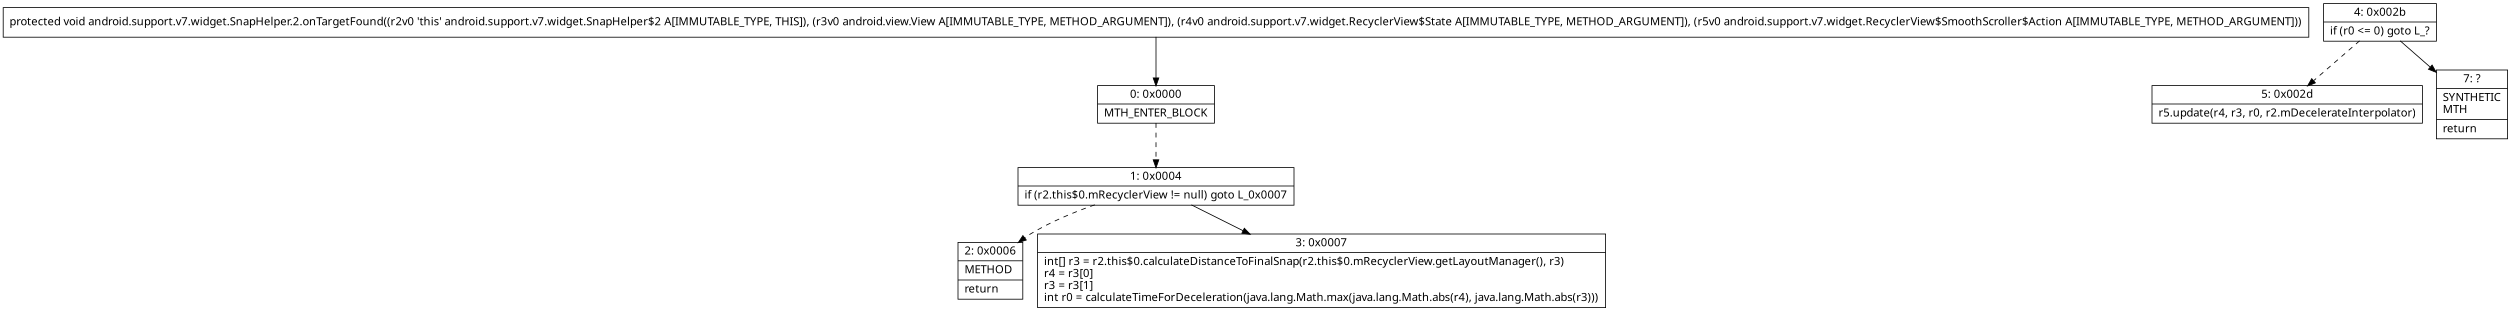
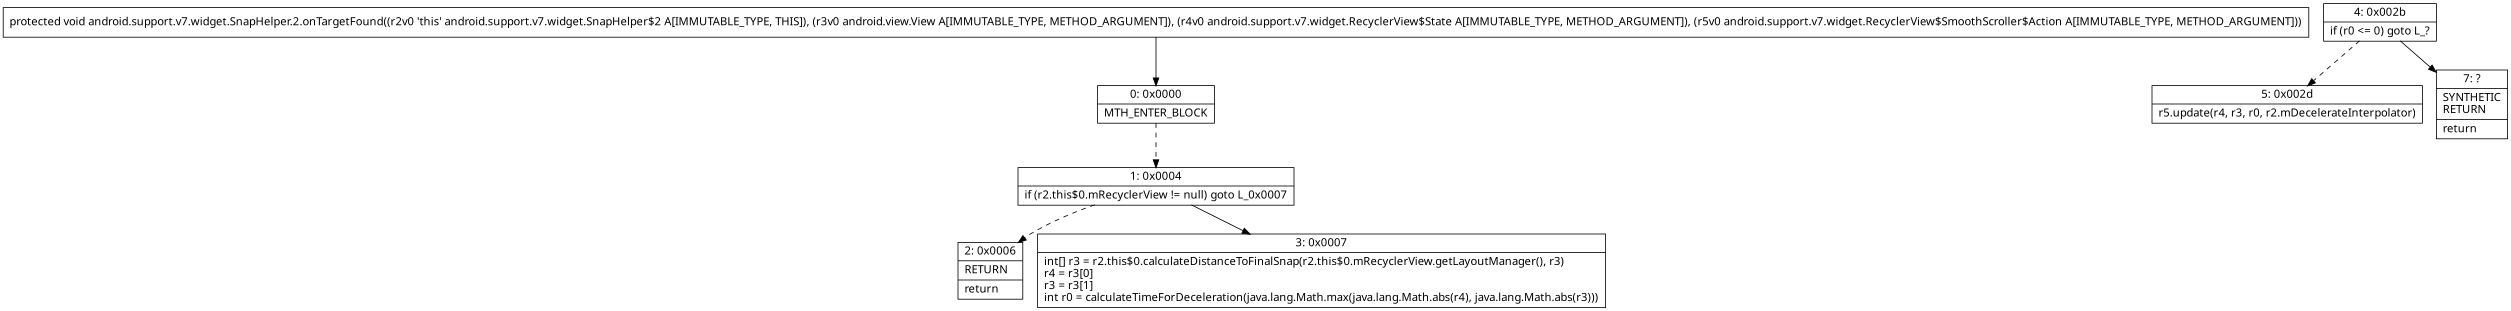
(2455, 110) -> (2465, 110)
(989, 270) -> (986, 270)
